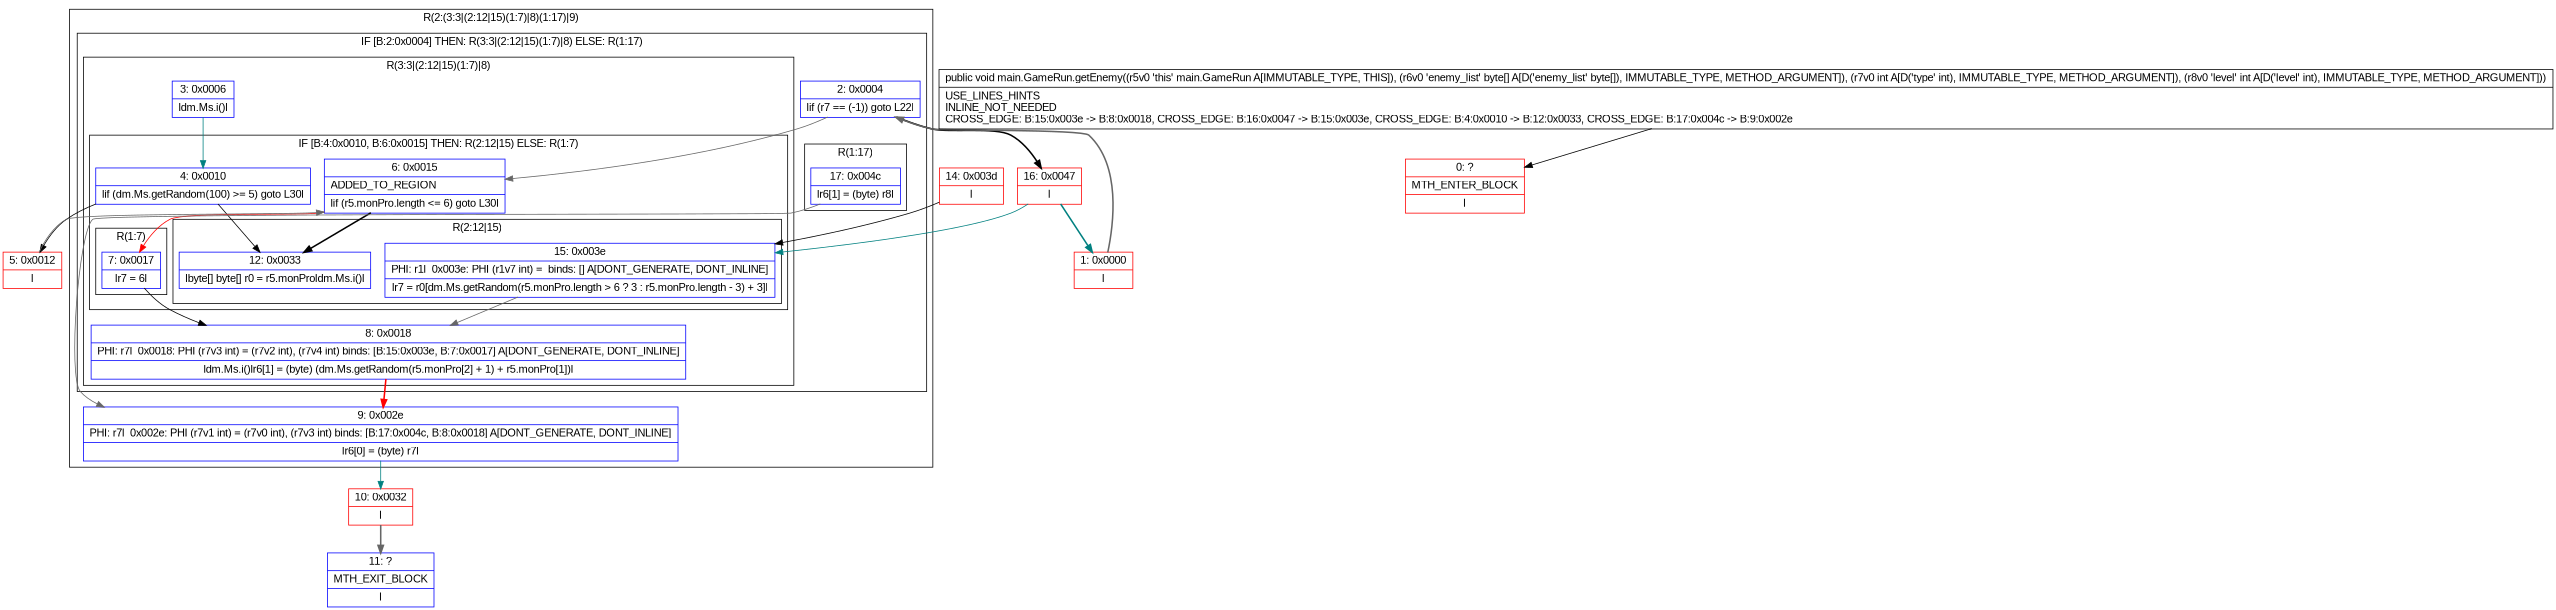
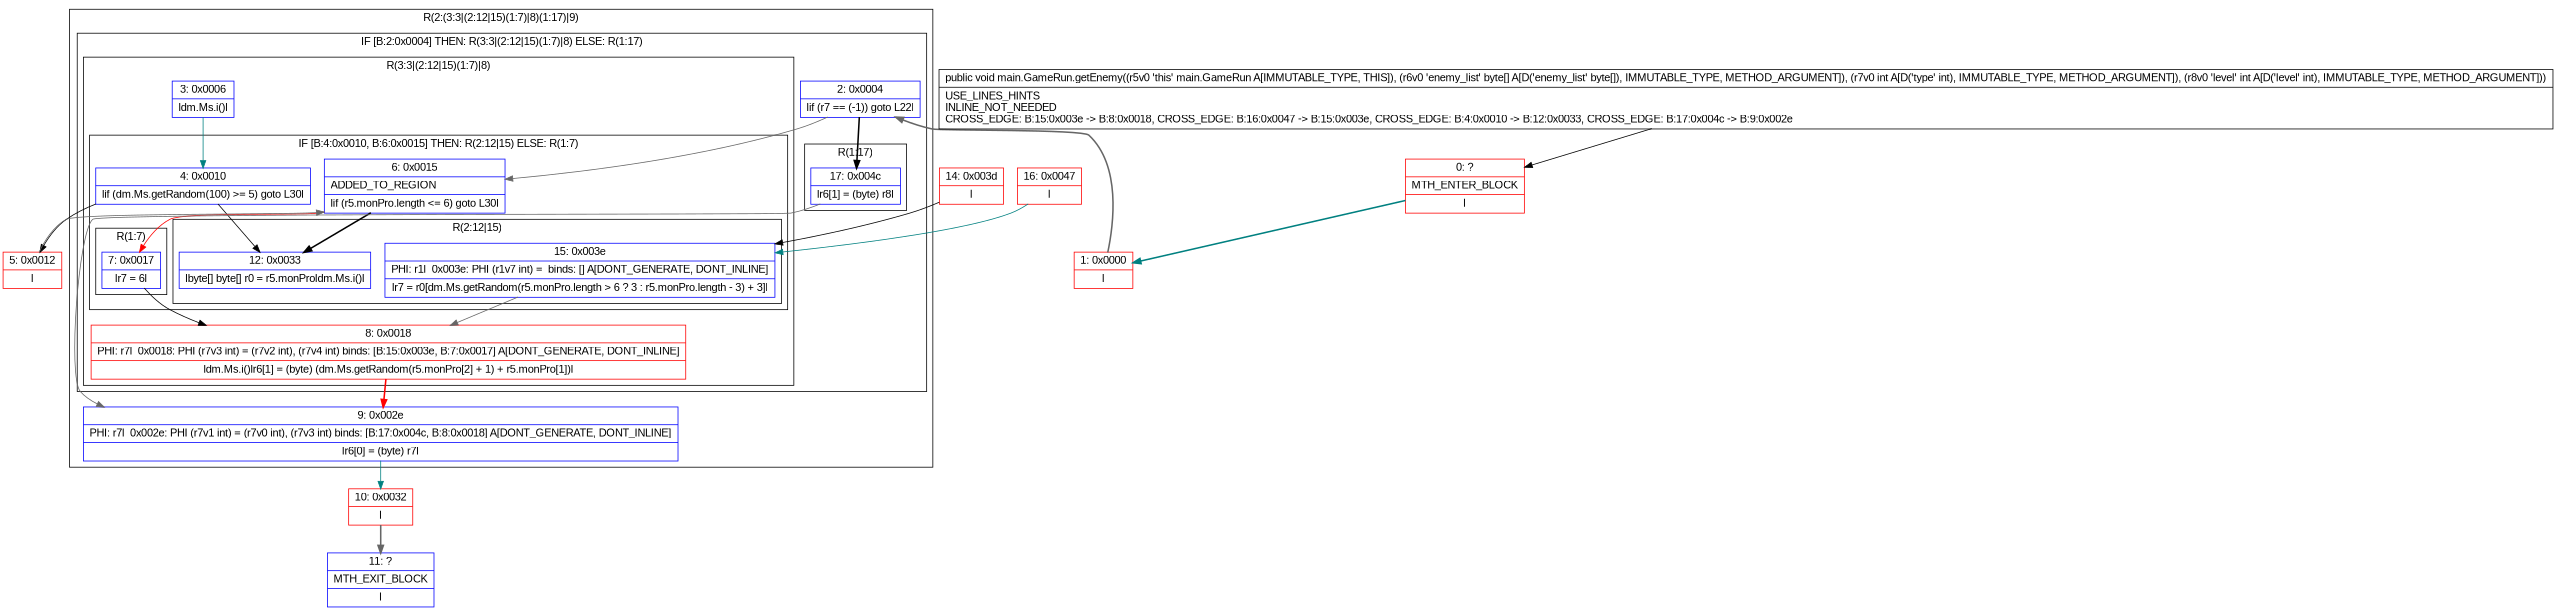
(972, 130) -> (858, 139)
(1074, 225) -> (1273, 231)
(388, 352) -> (388, 352)
